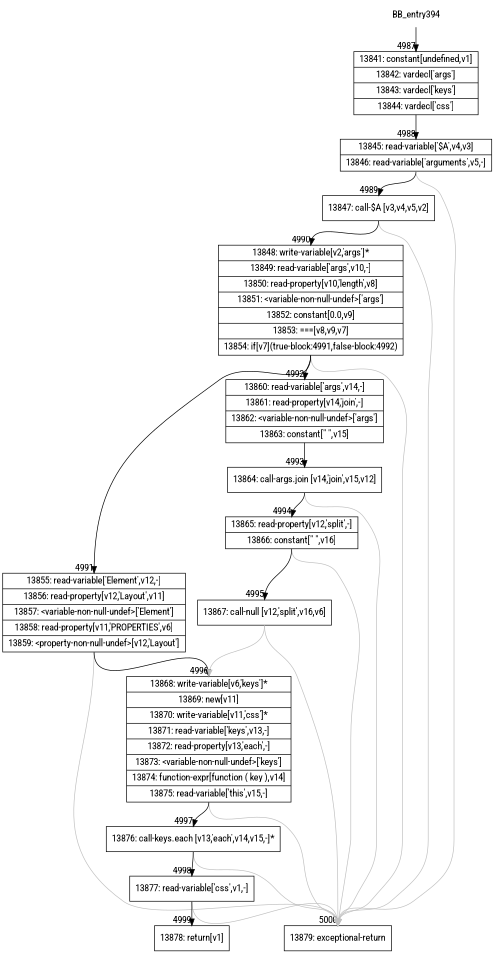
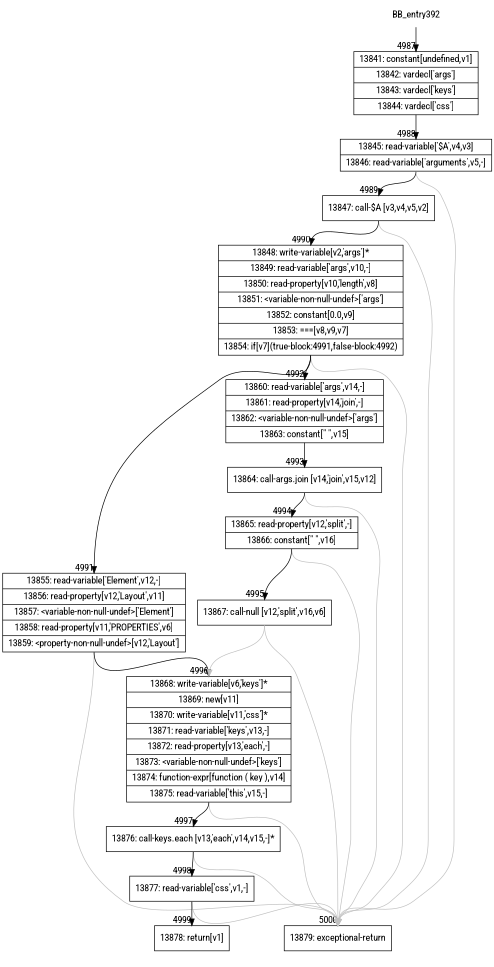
(416, 15) -> (416, 15)
